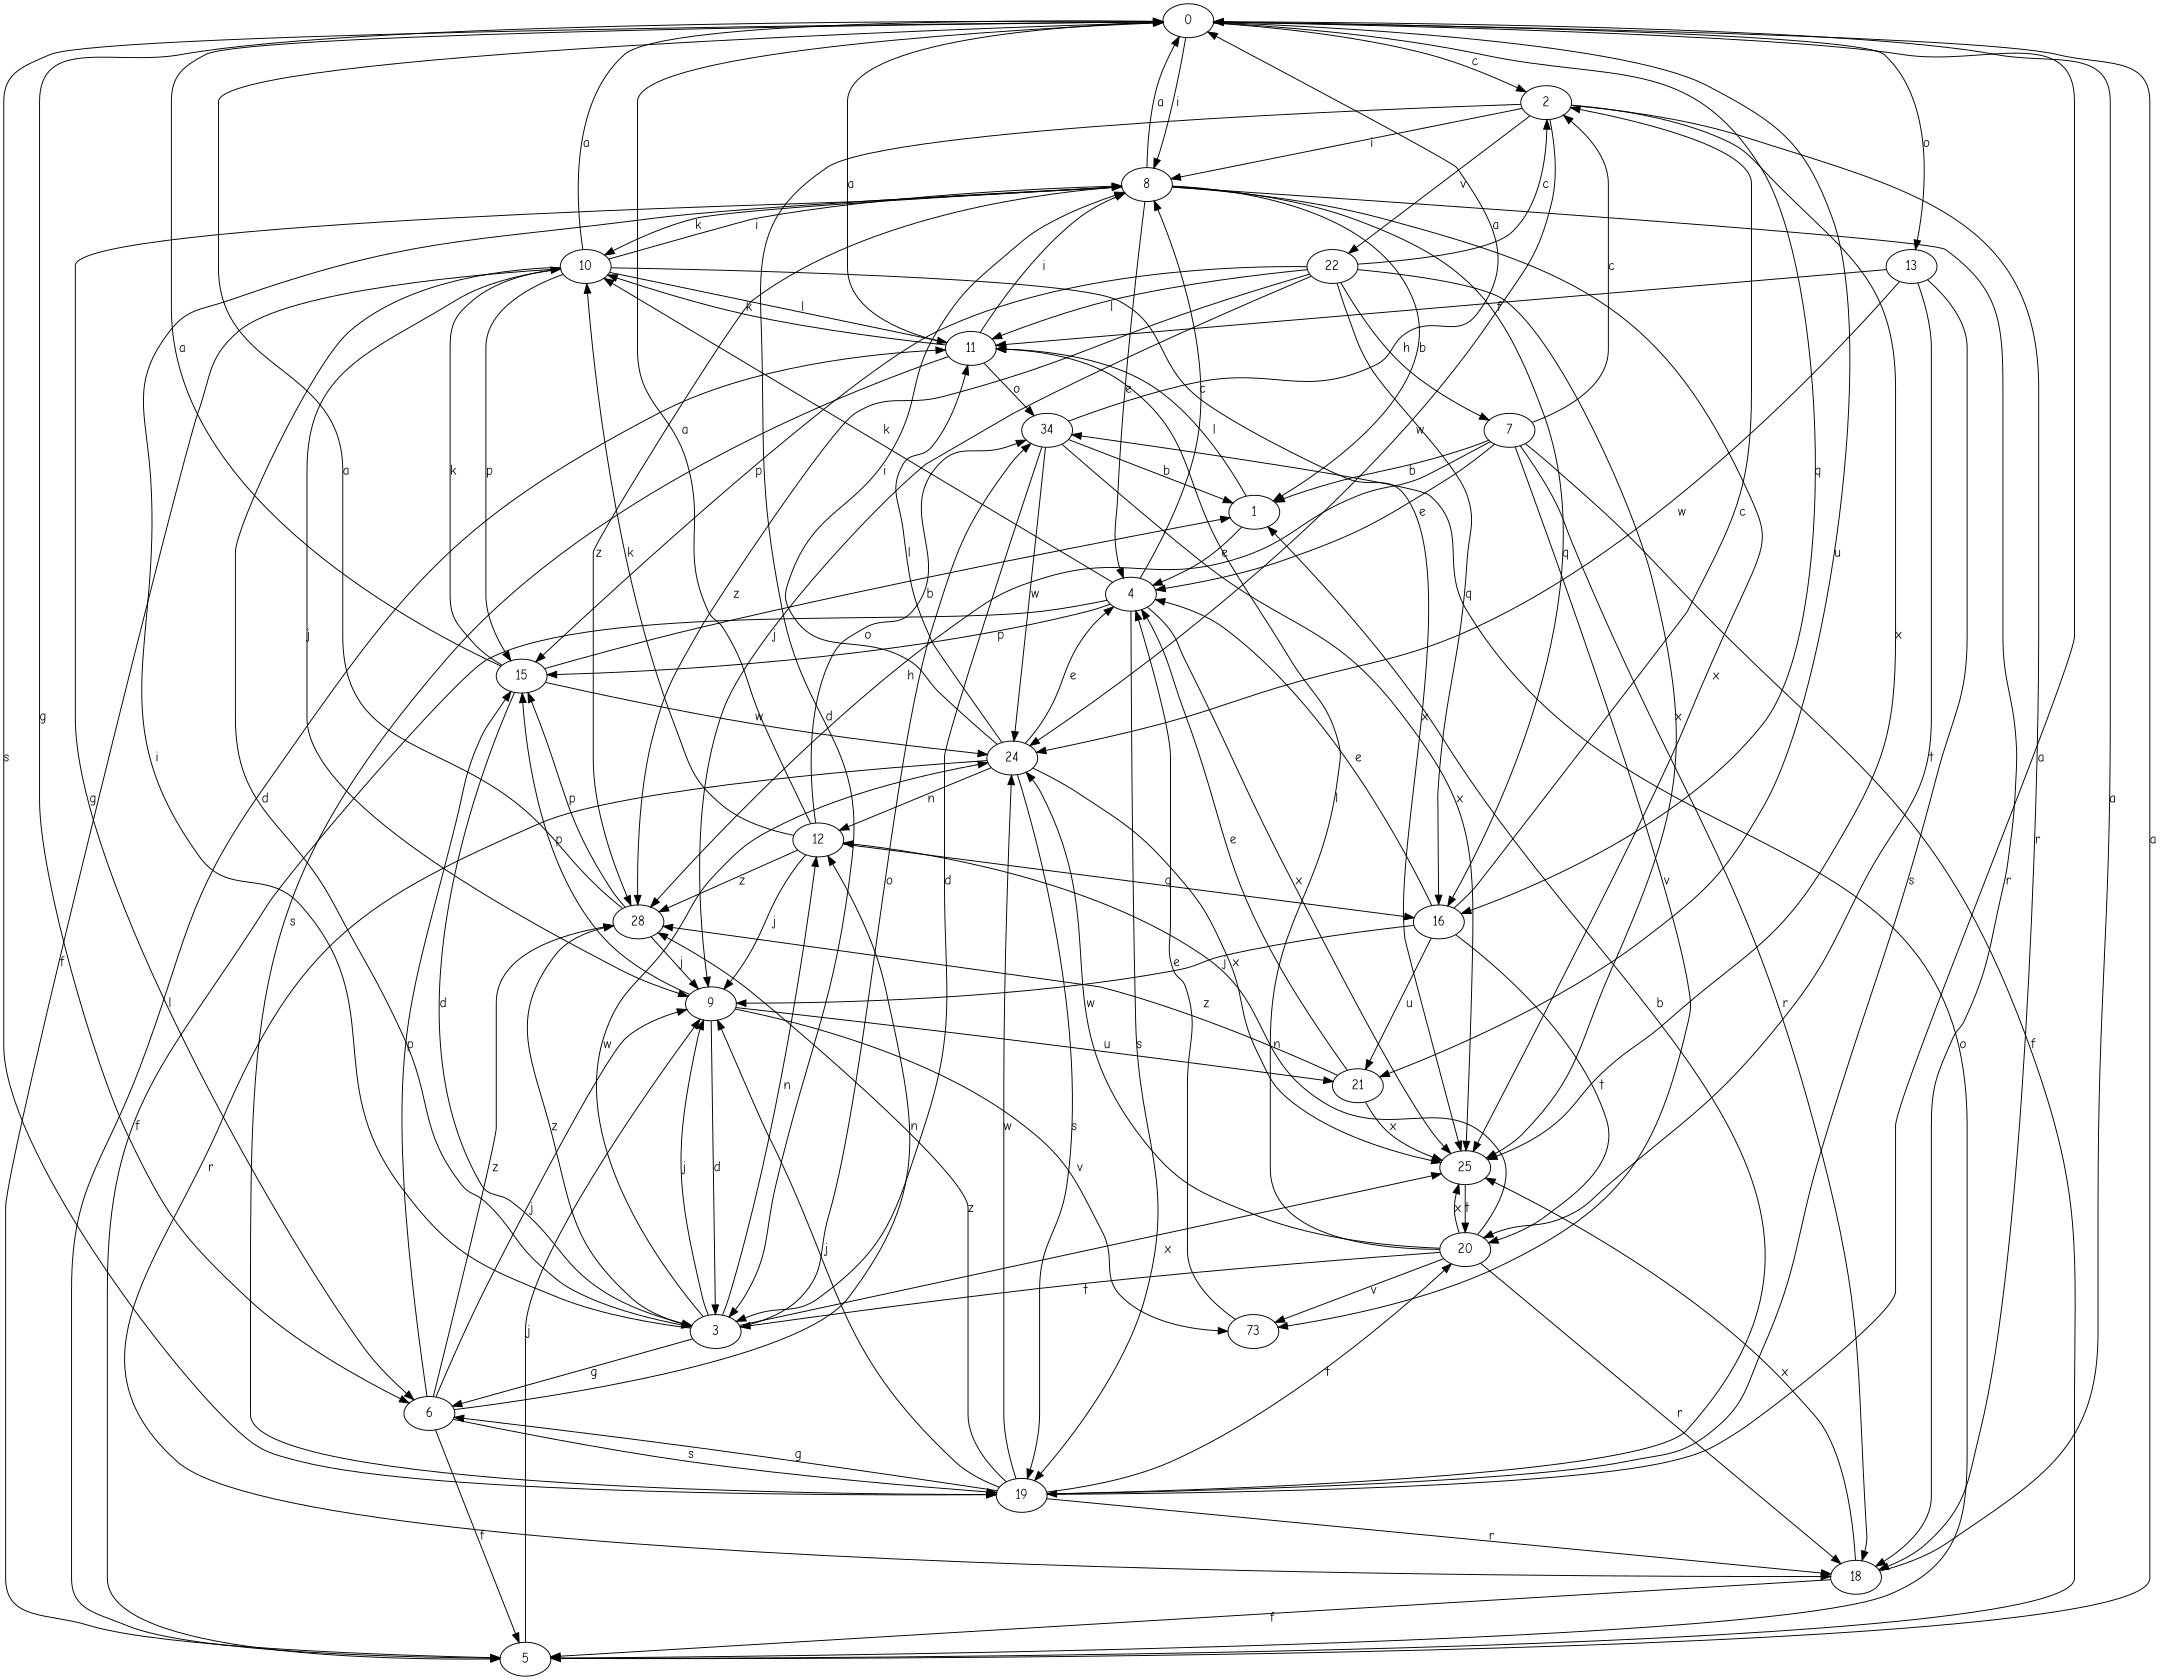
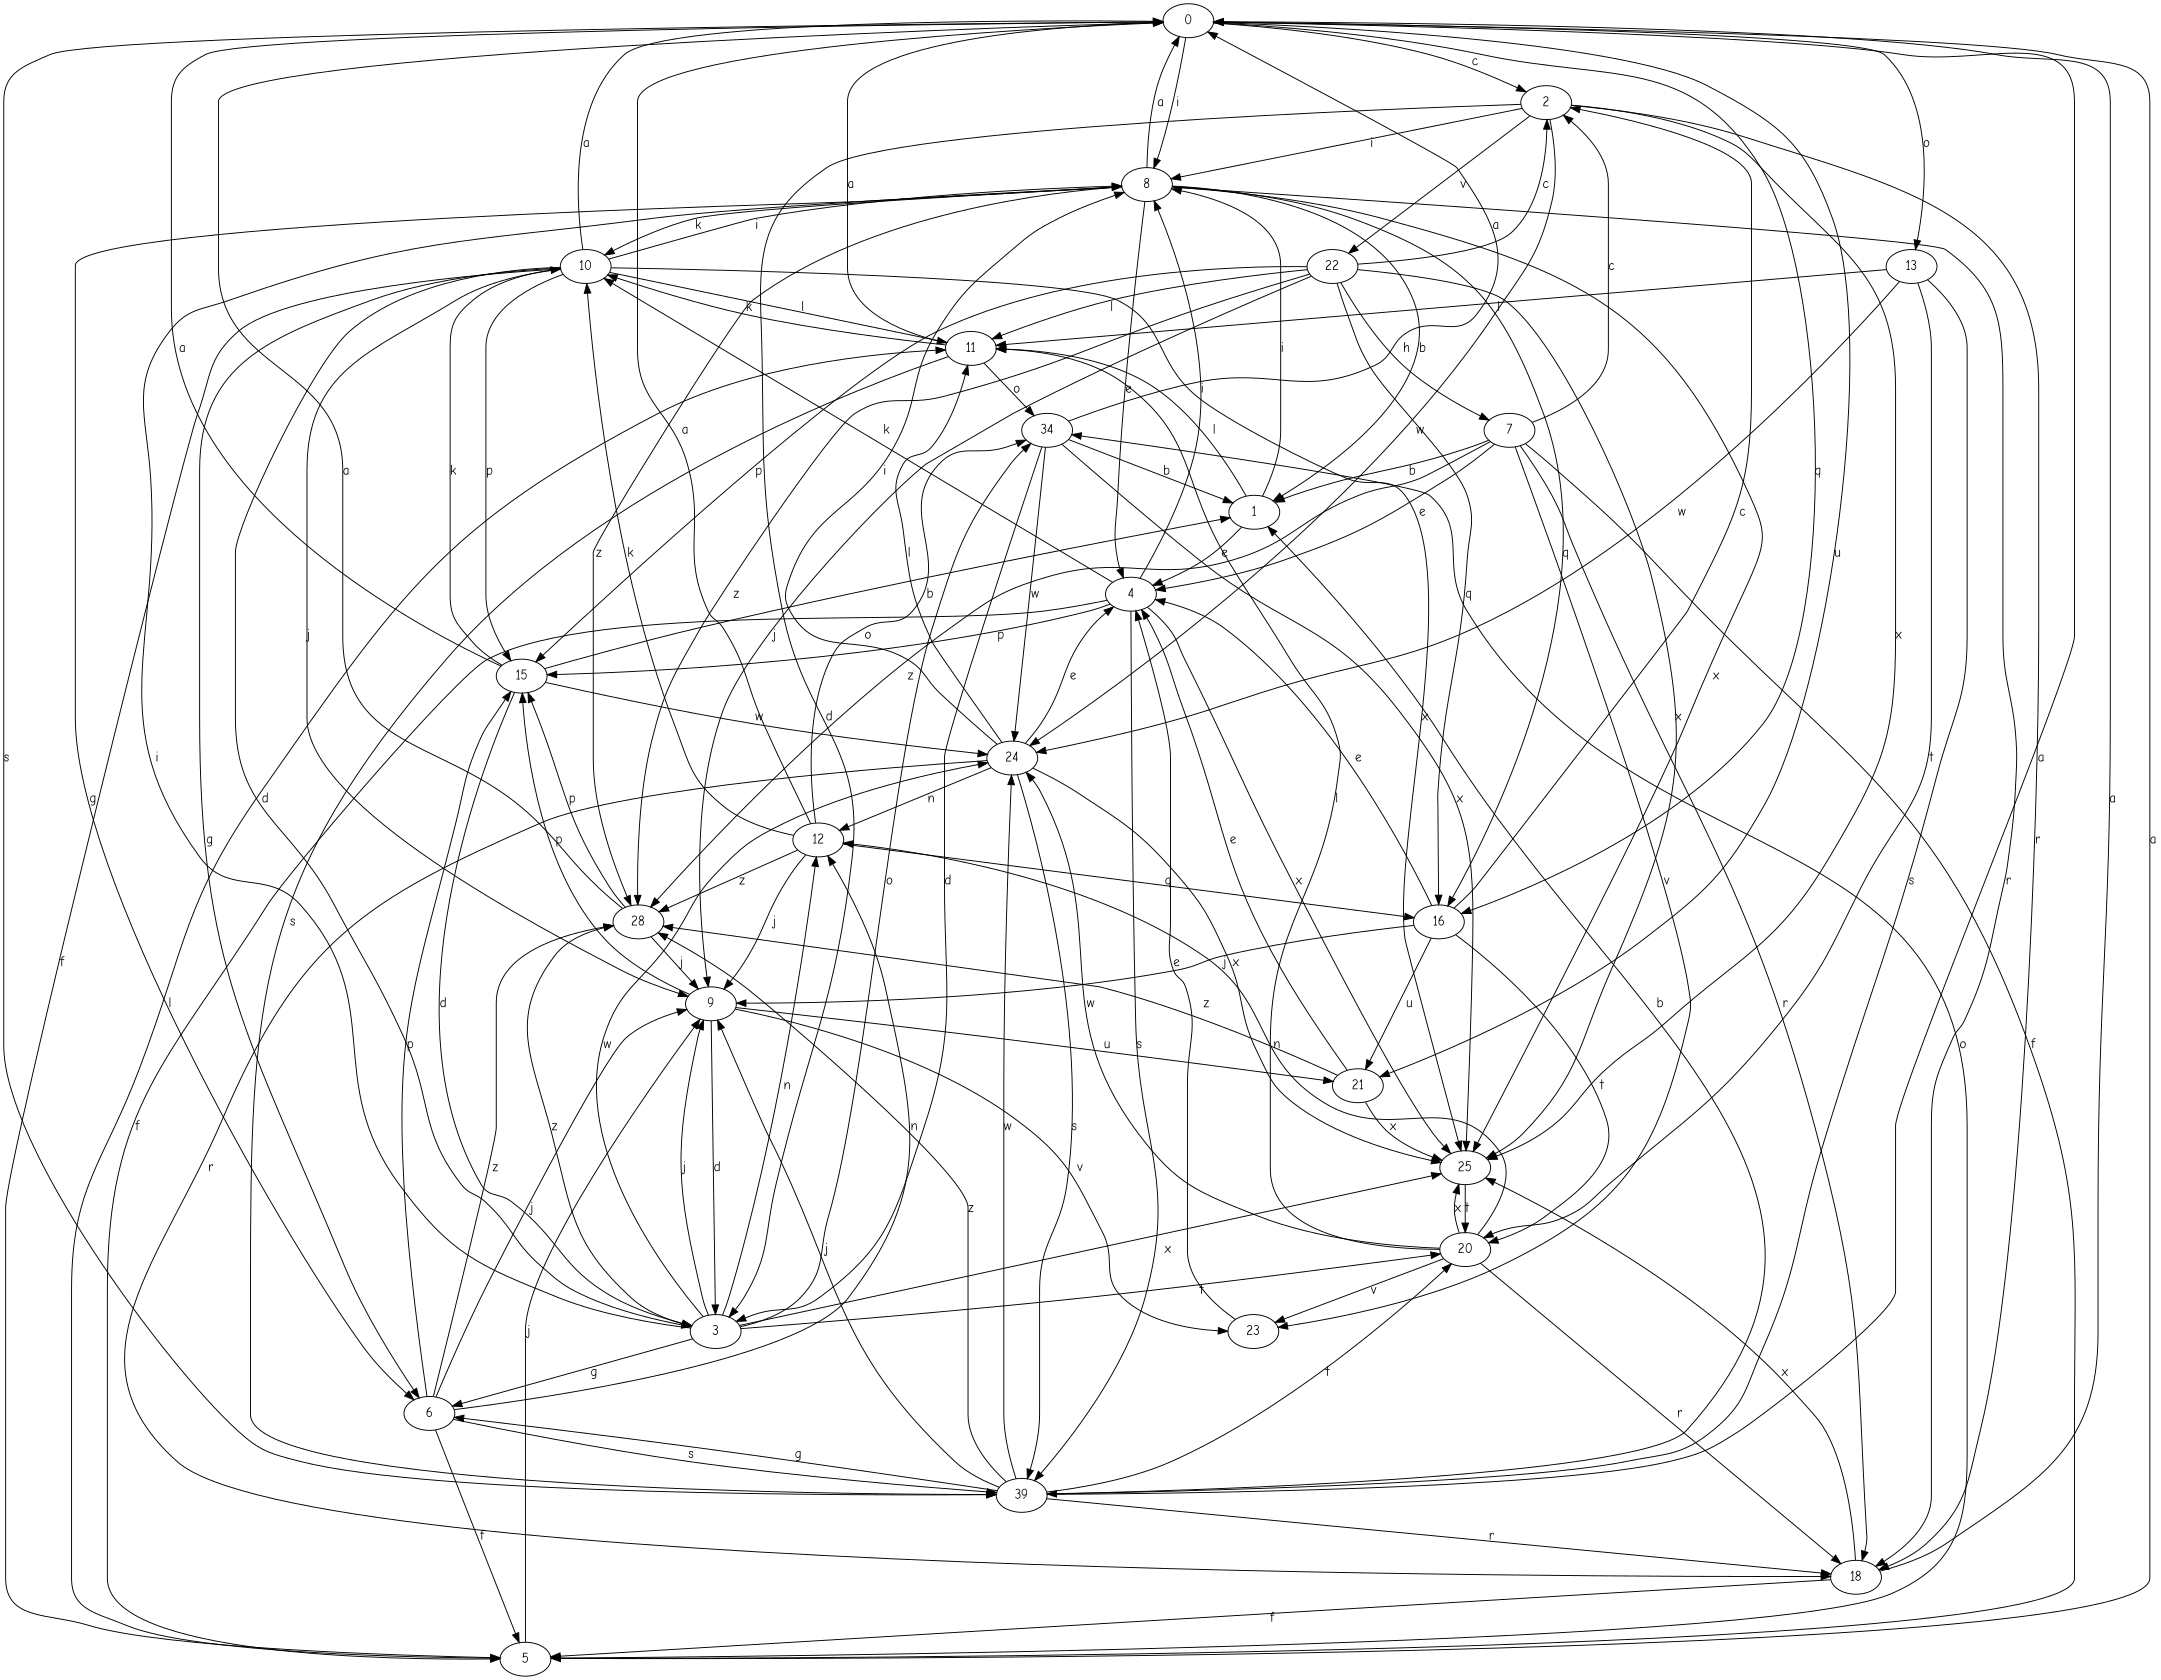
(40, 243) -> (200, 724)
(1039, 255) -> (1281, 315)
(1499, 307) -> (1499, 307)
(1203, 389) -> (1203, 389)
(911, 676) -> (911, 676)
(1094, 1282) -> (1086, 1298)
(1253, 1332) -> (1253, 1332)
(1022, 1495) -> (1022, 1495)
